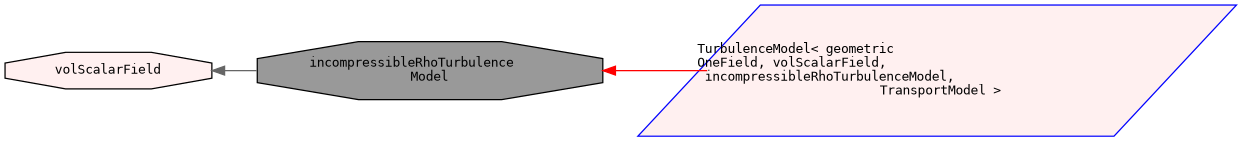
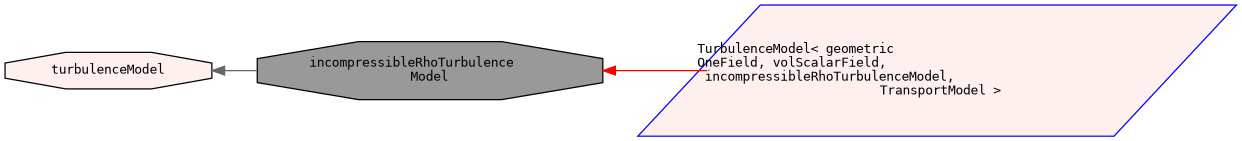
(108, 71) -> (108, 71)
